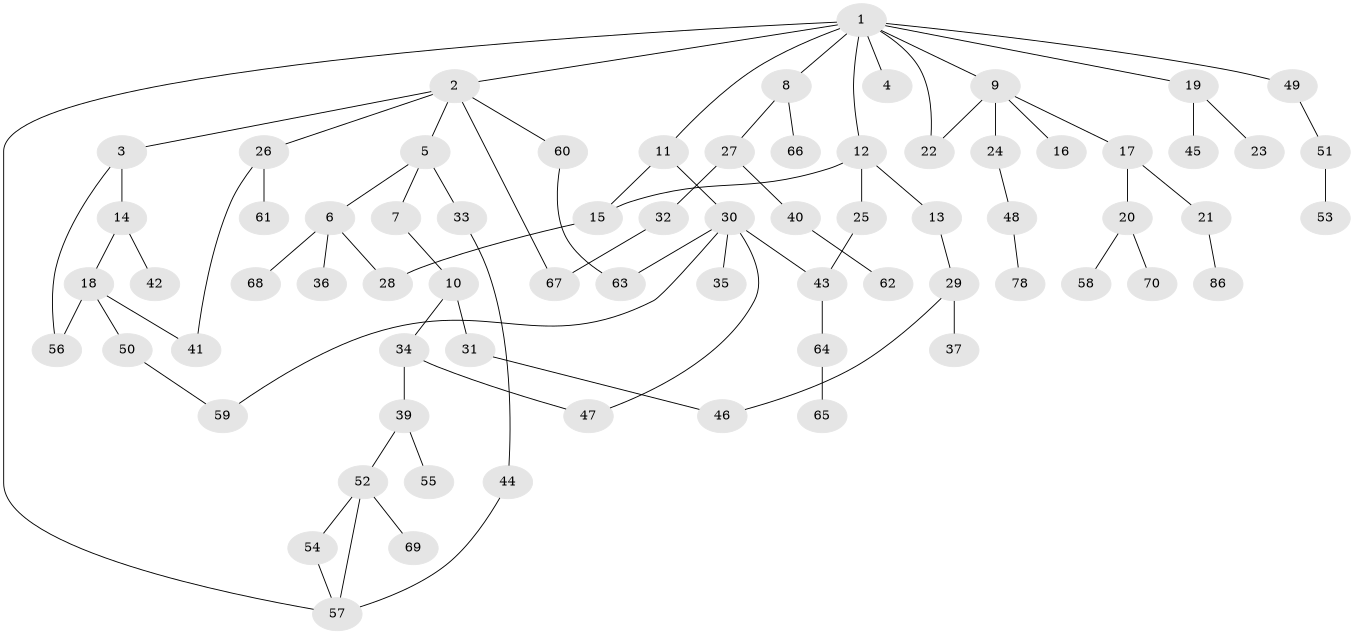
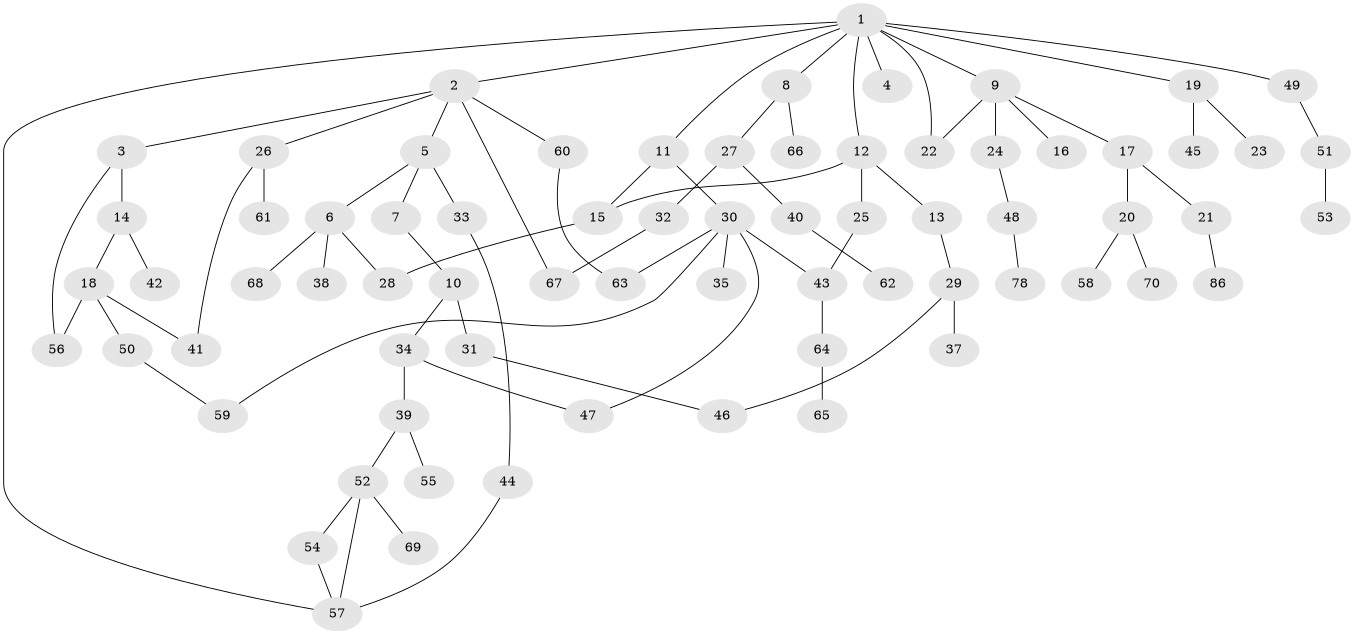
(322, 284) -> (322, 284)
